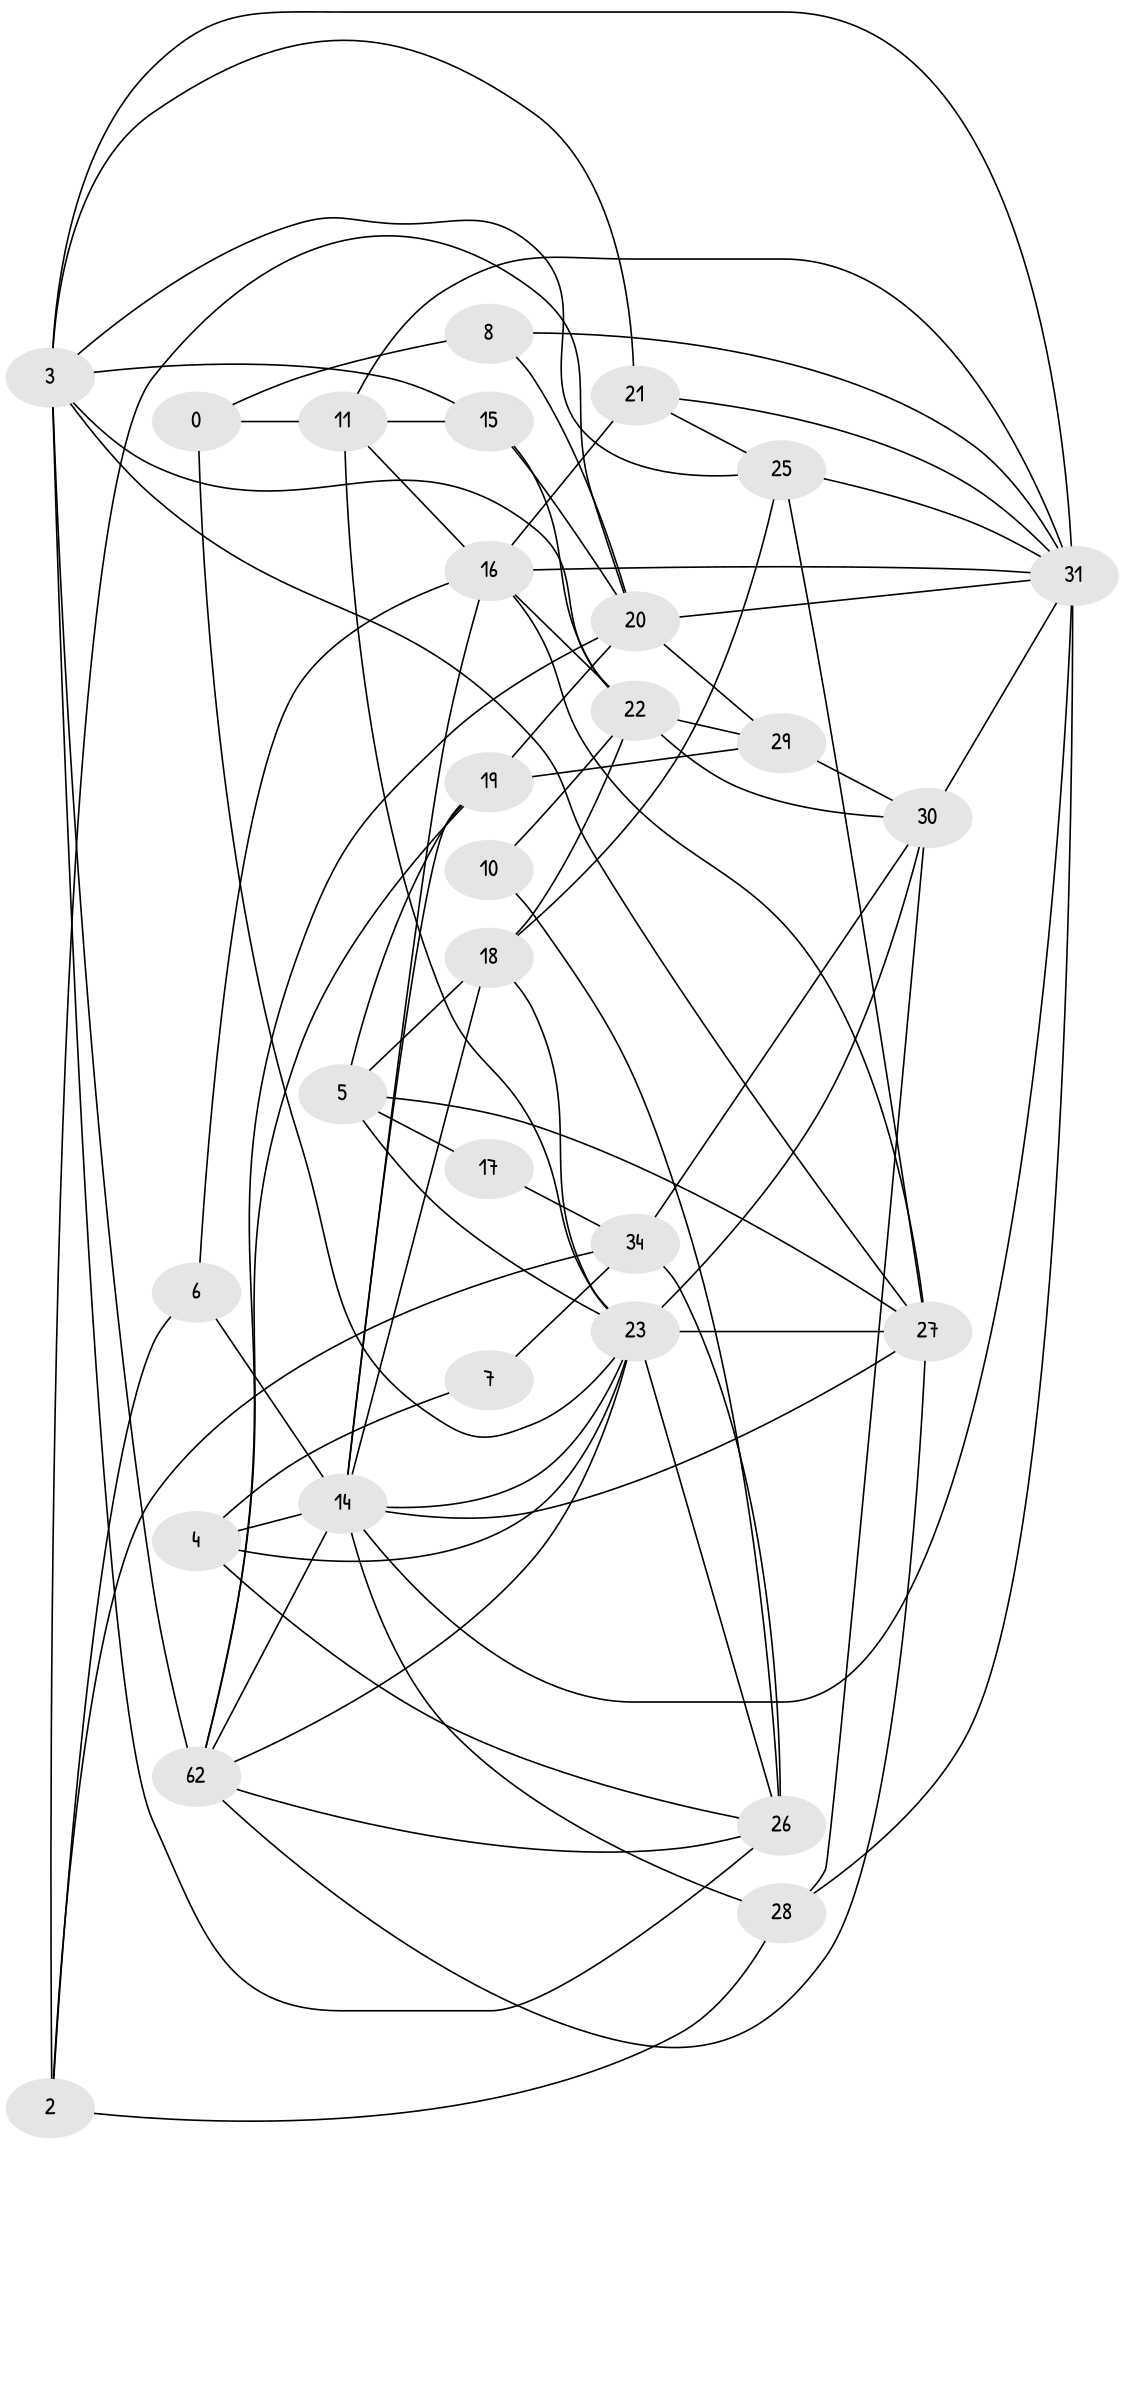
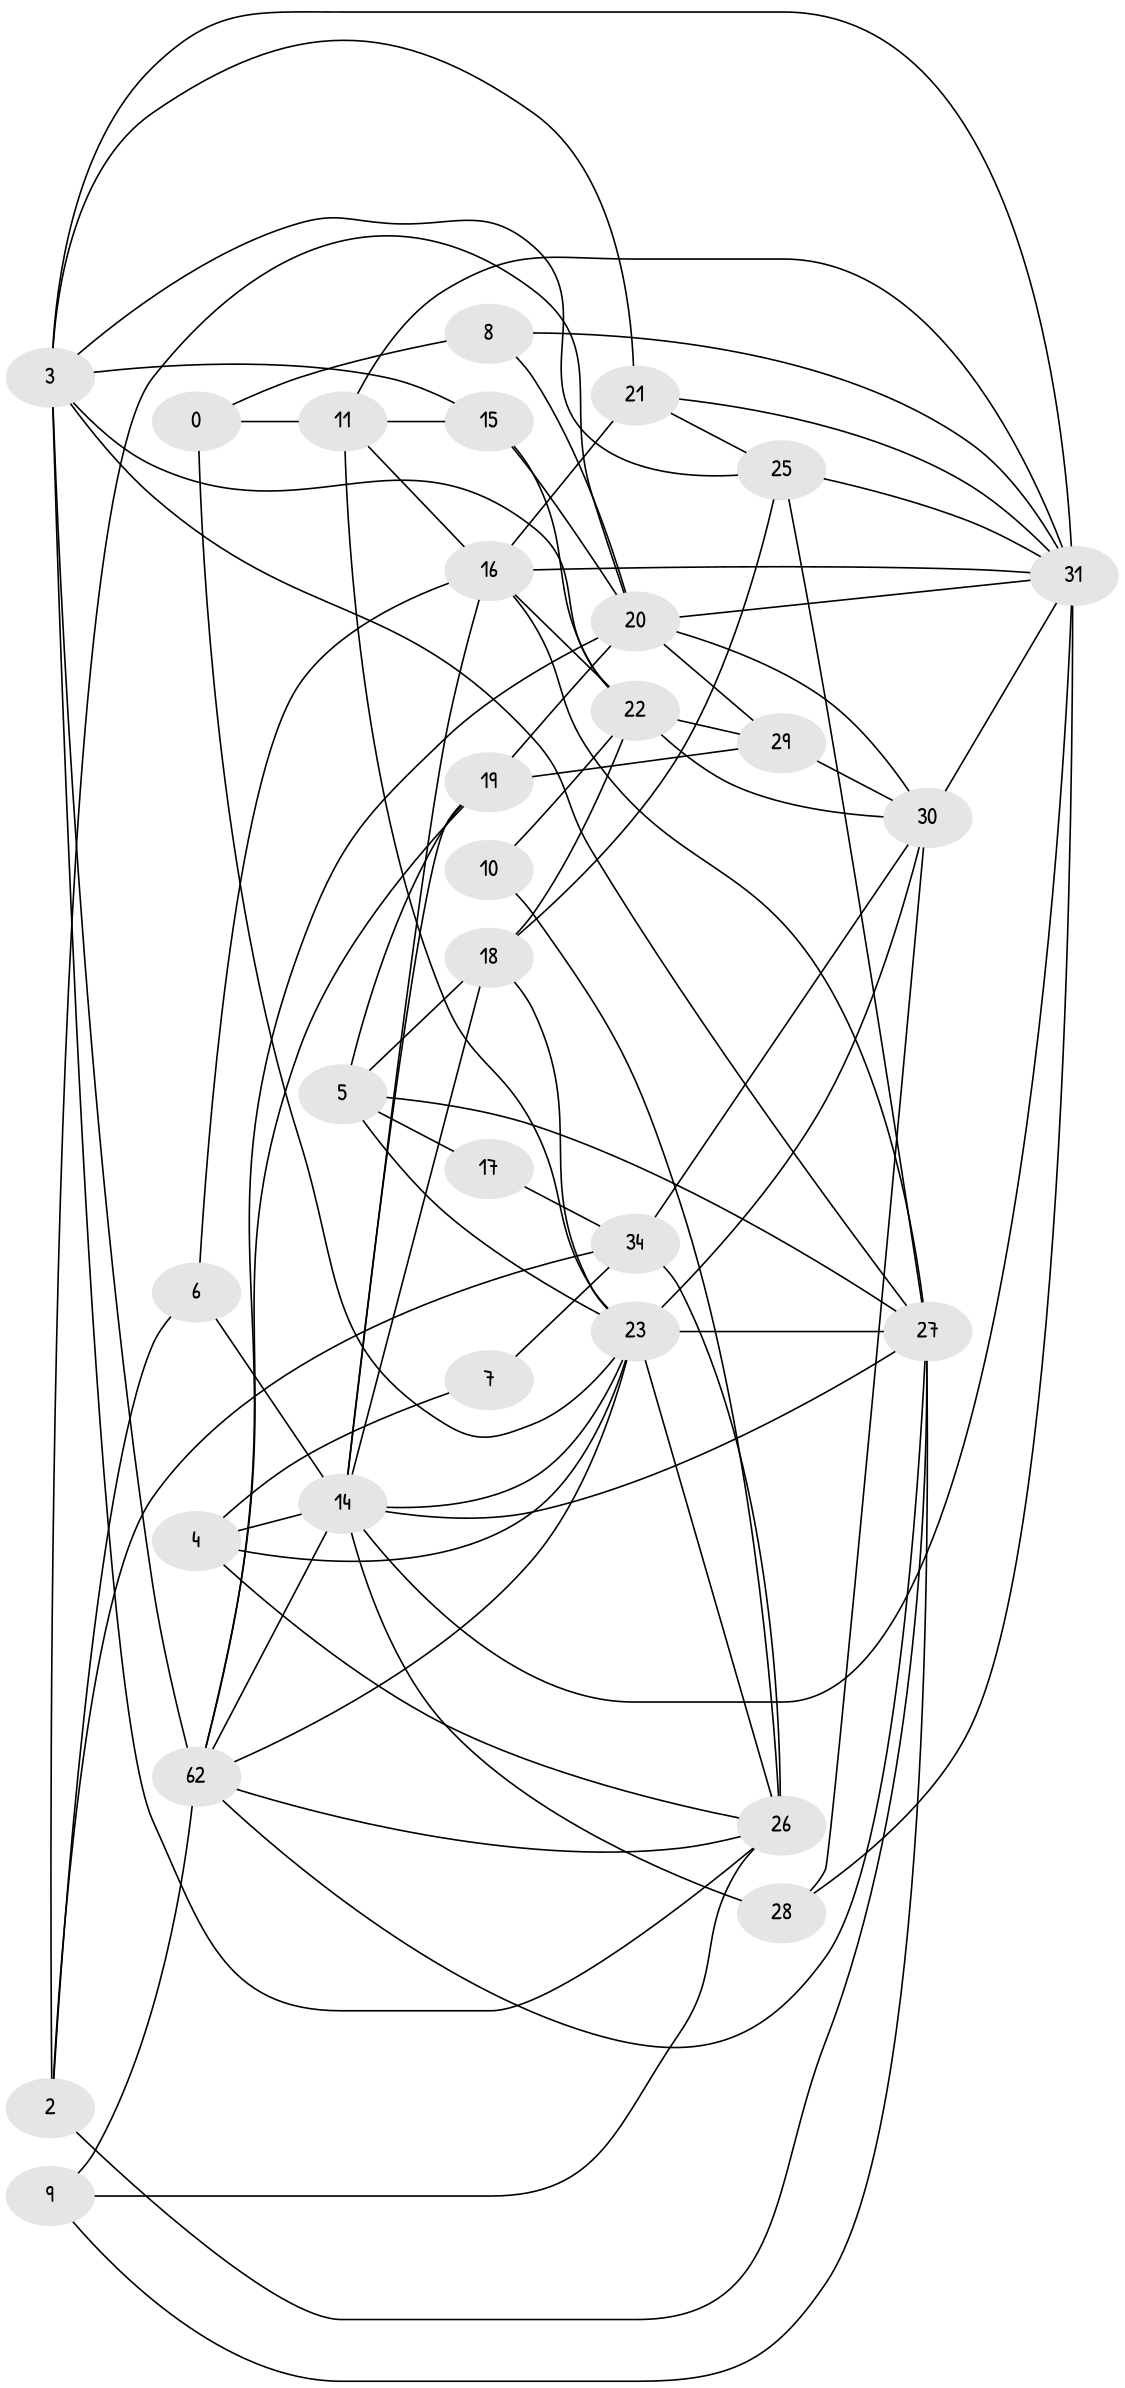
none -> (809, 688)
(456, 2105) -> (783, 2185)
none -> (50, 2196)
